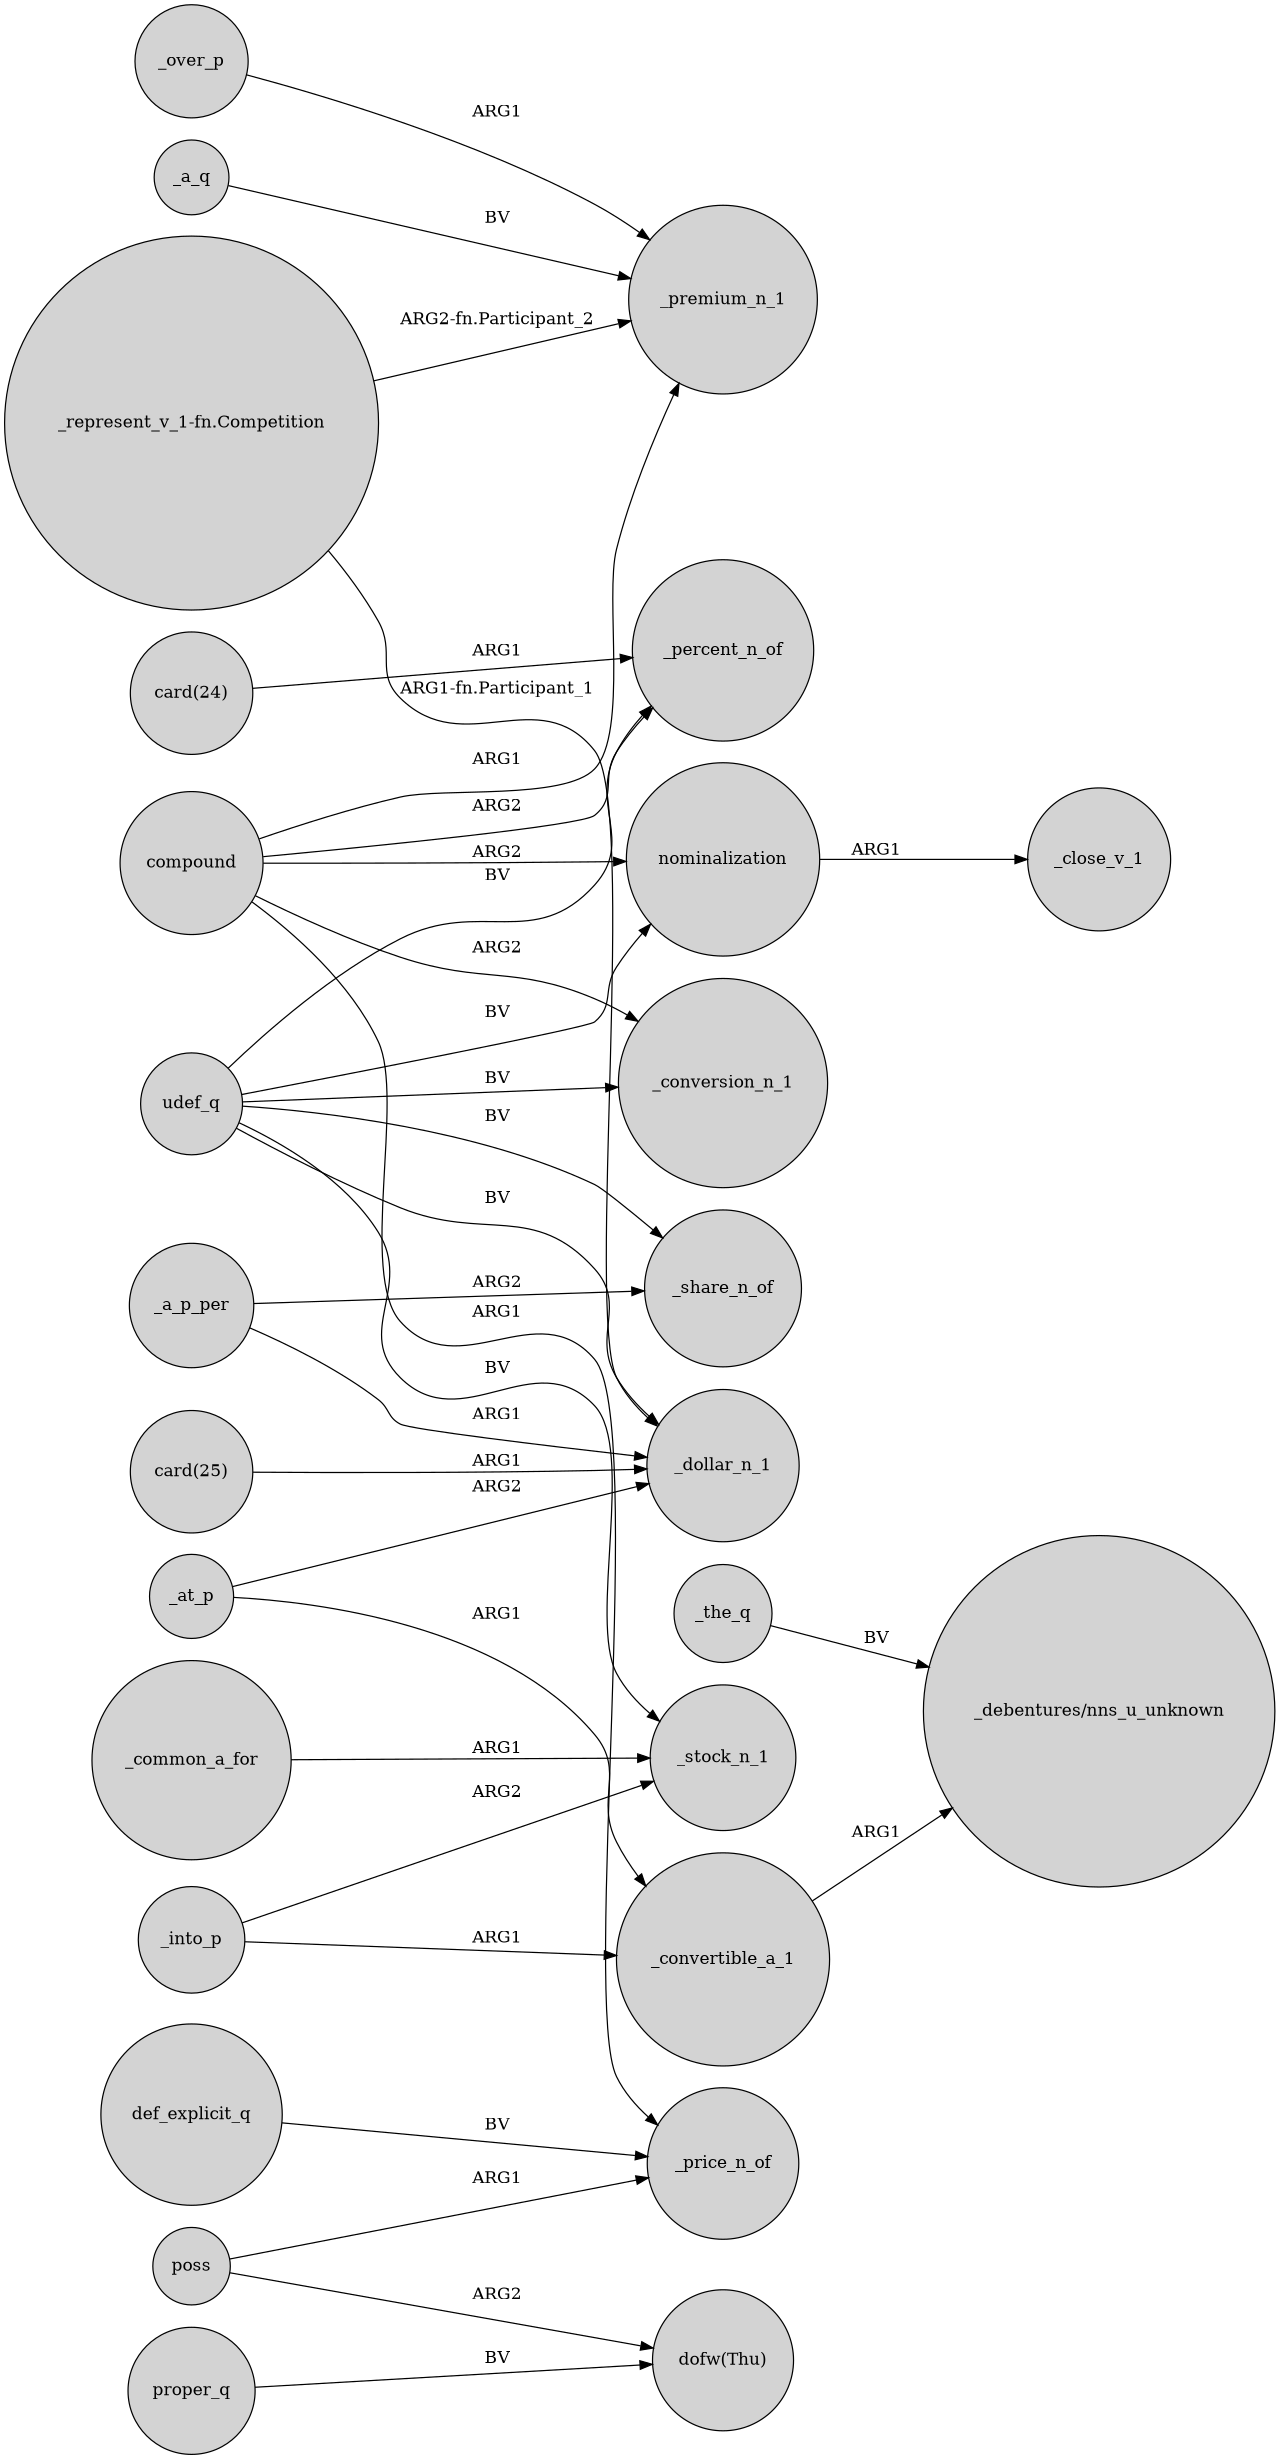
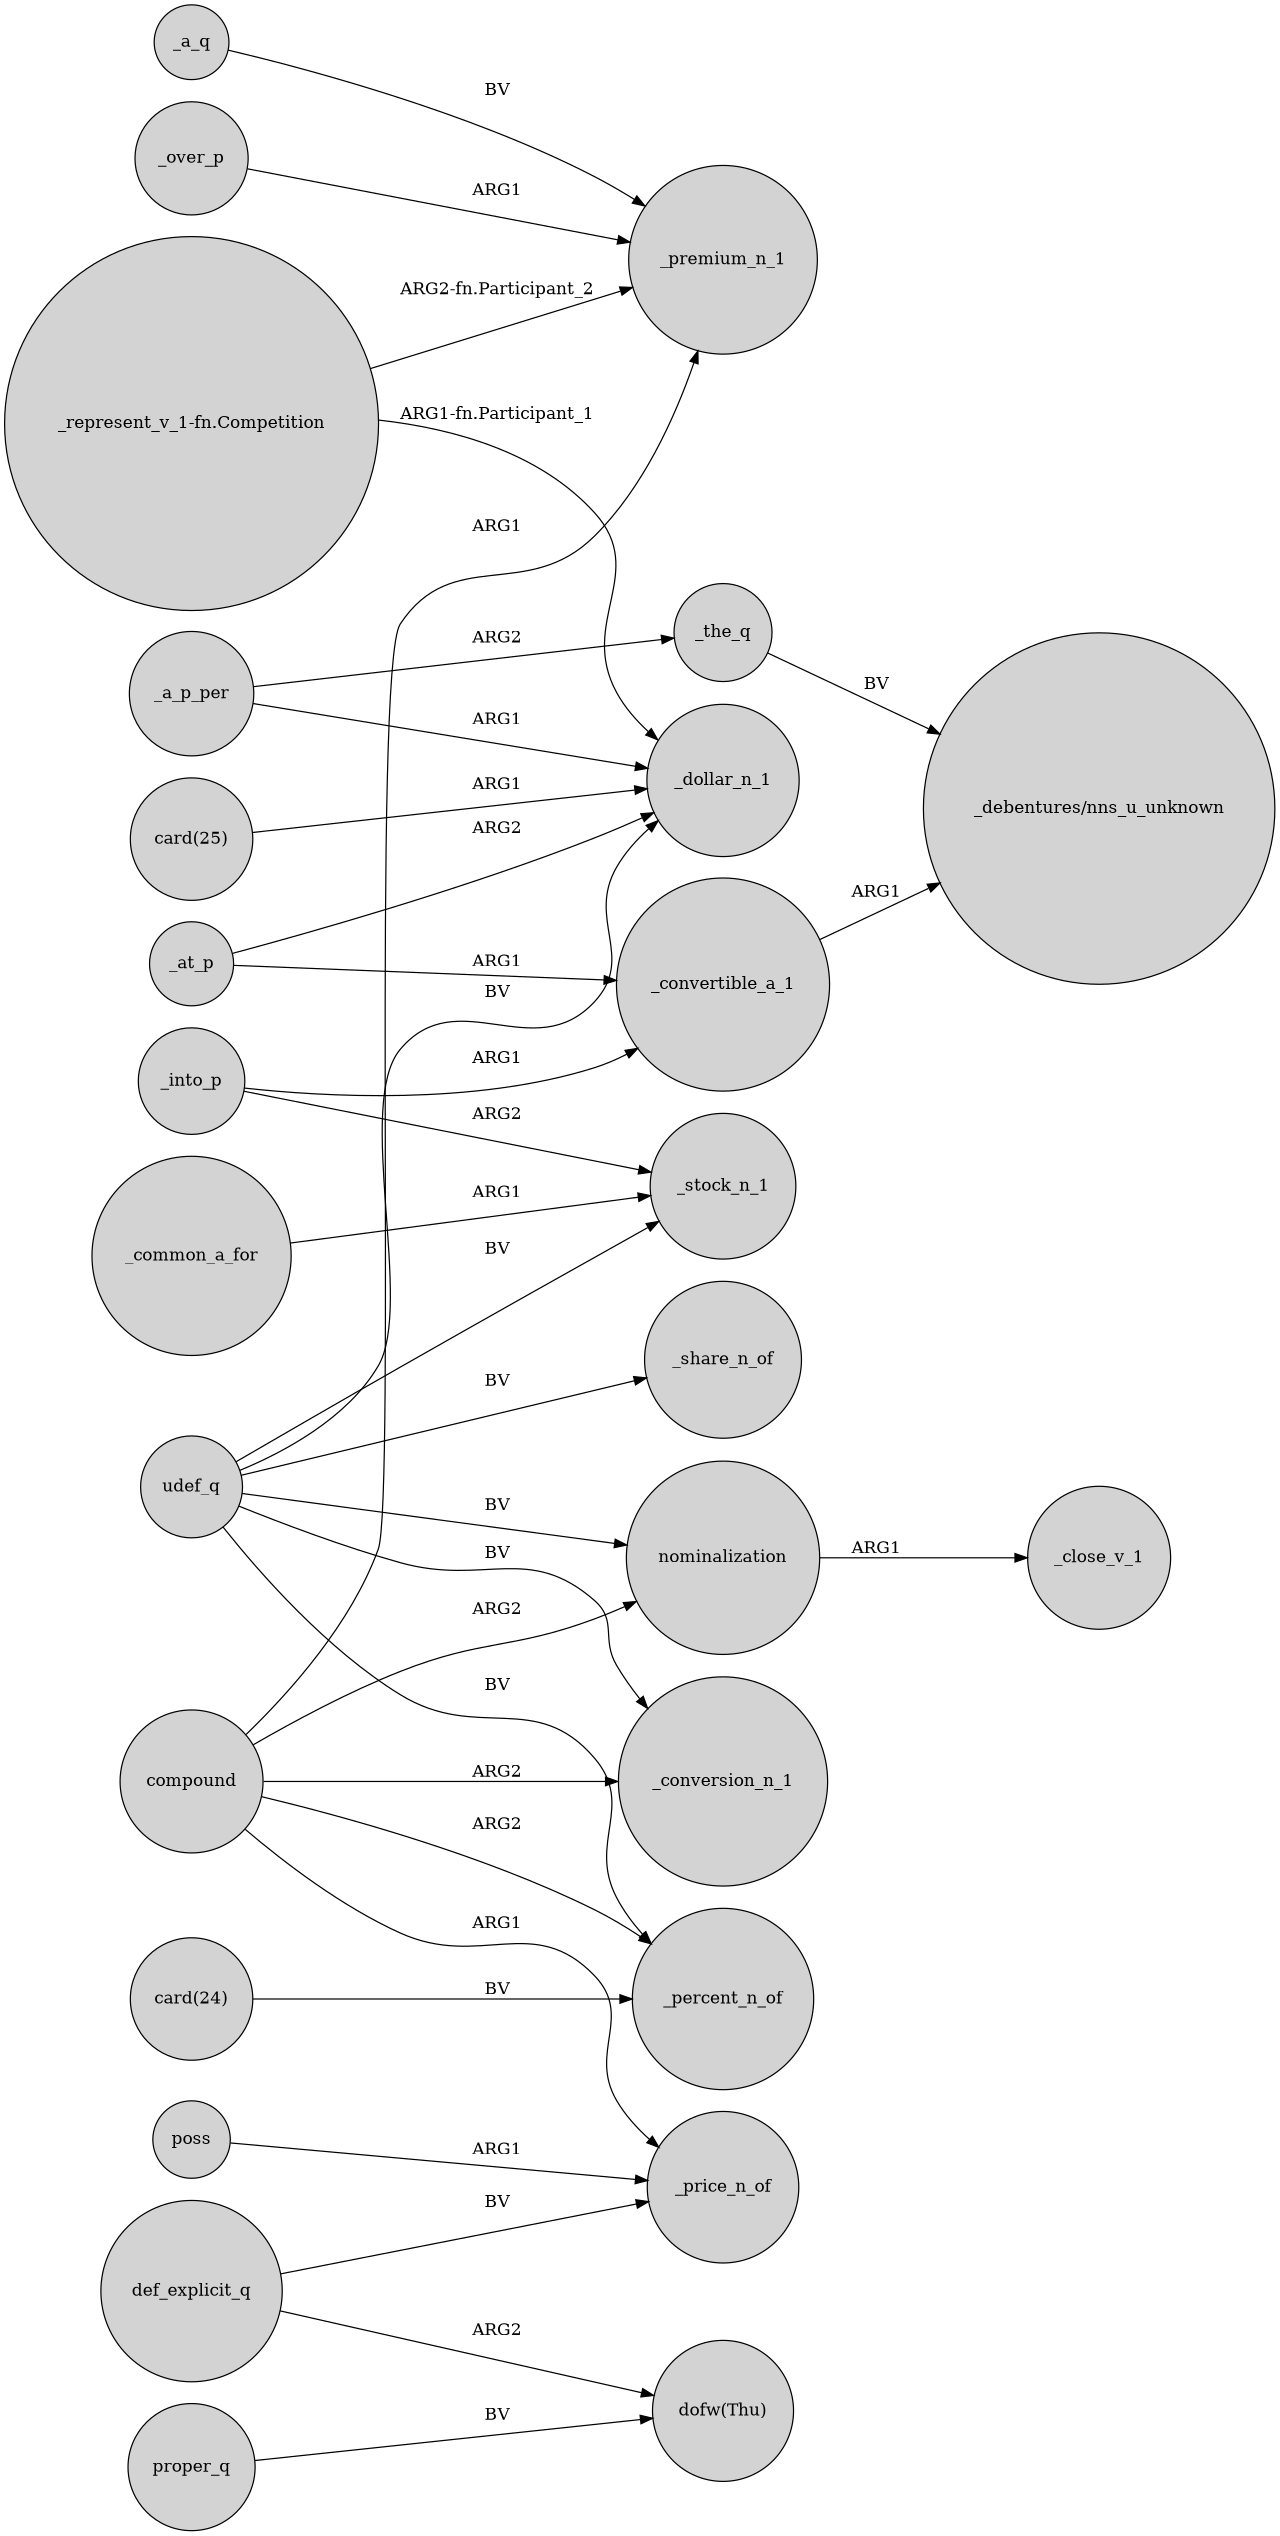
(497, 651) -> (497, 1990)
(443, 1297) -> (458, 663)
(435, 2309) -> (461, 2352)
